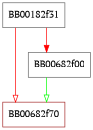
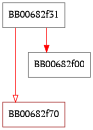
(34, 15) -> (34, 15)
(47, 86) -> none
